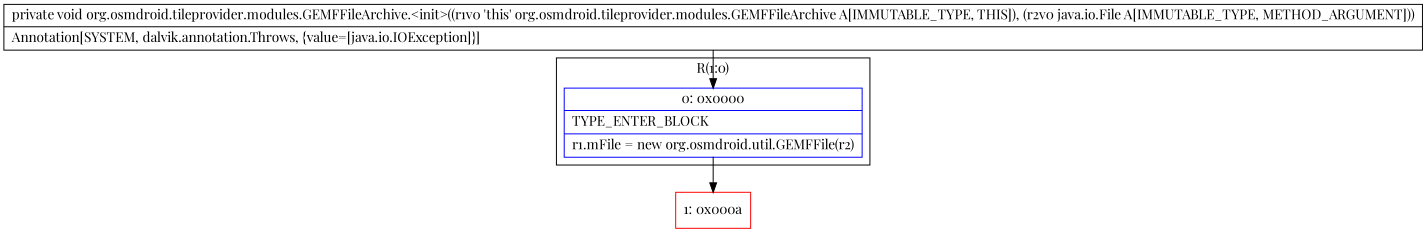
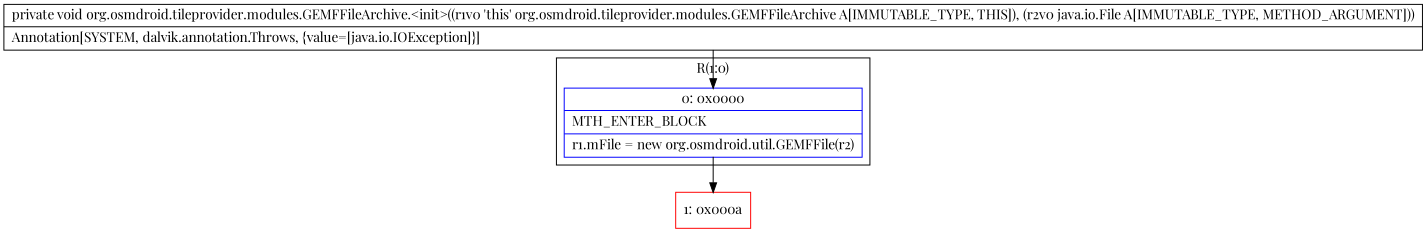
(641, 122) -> (640, 122)
